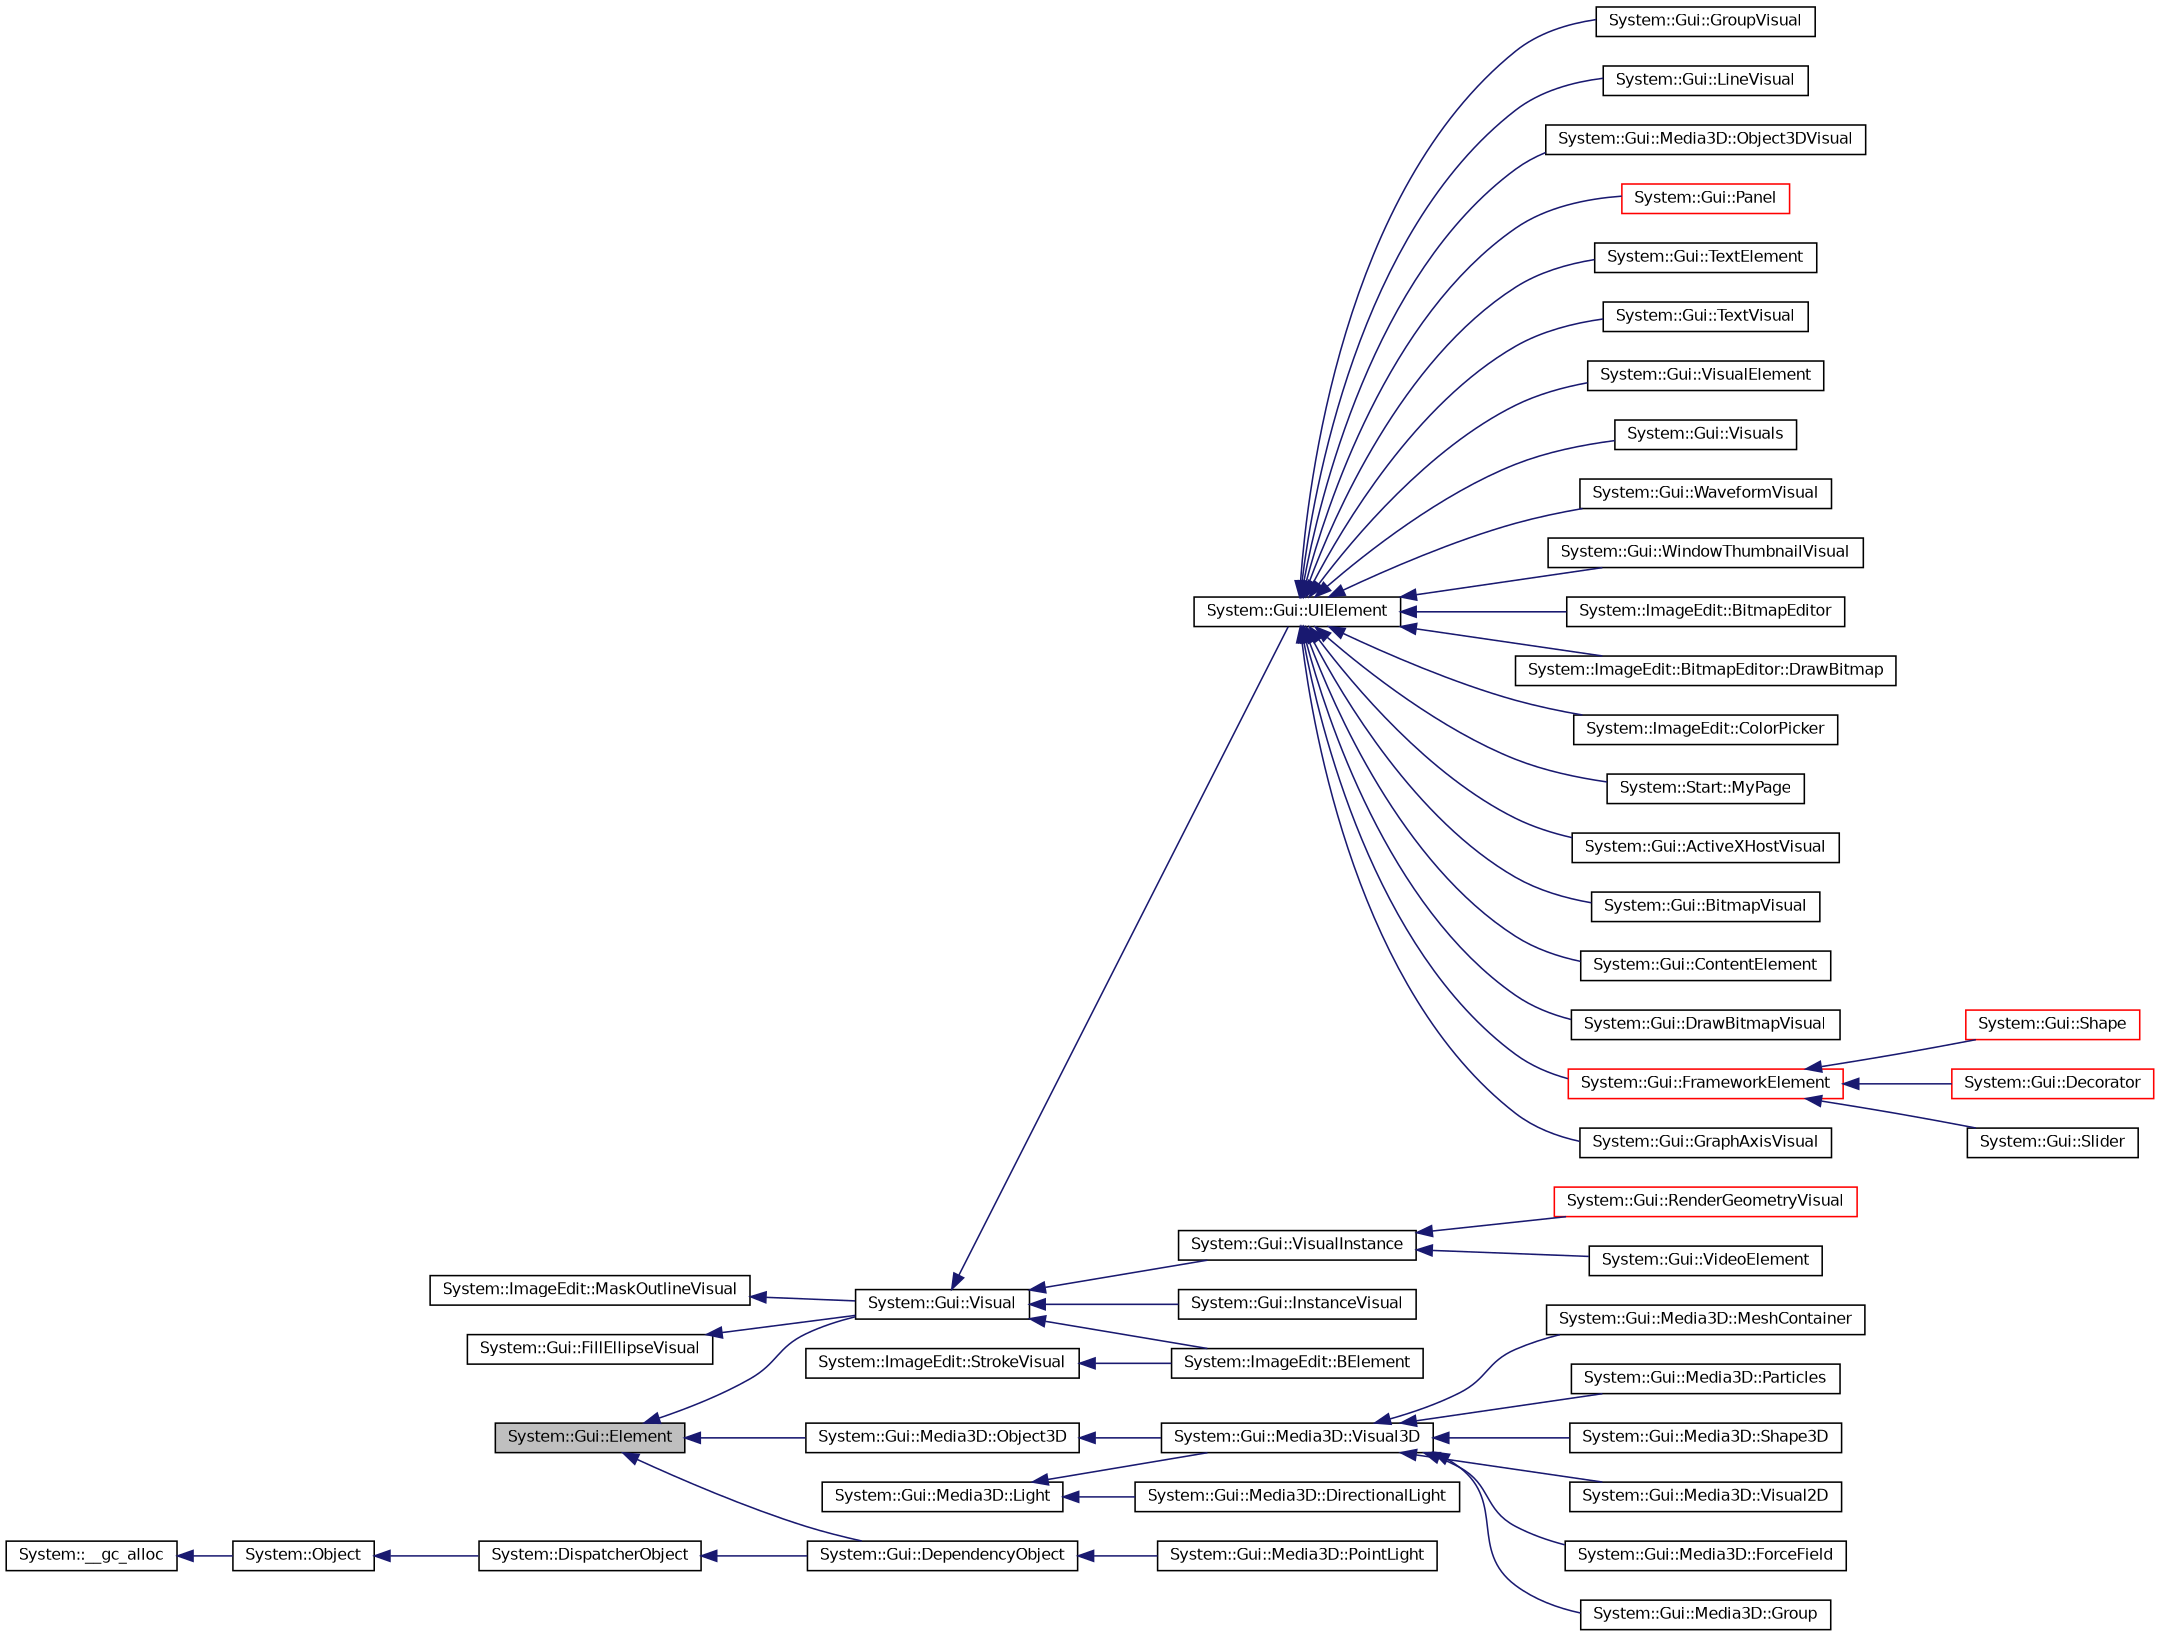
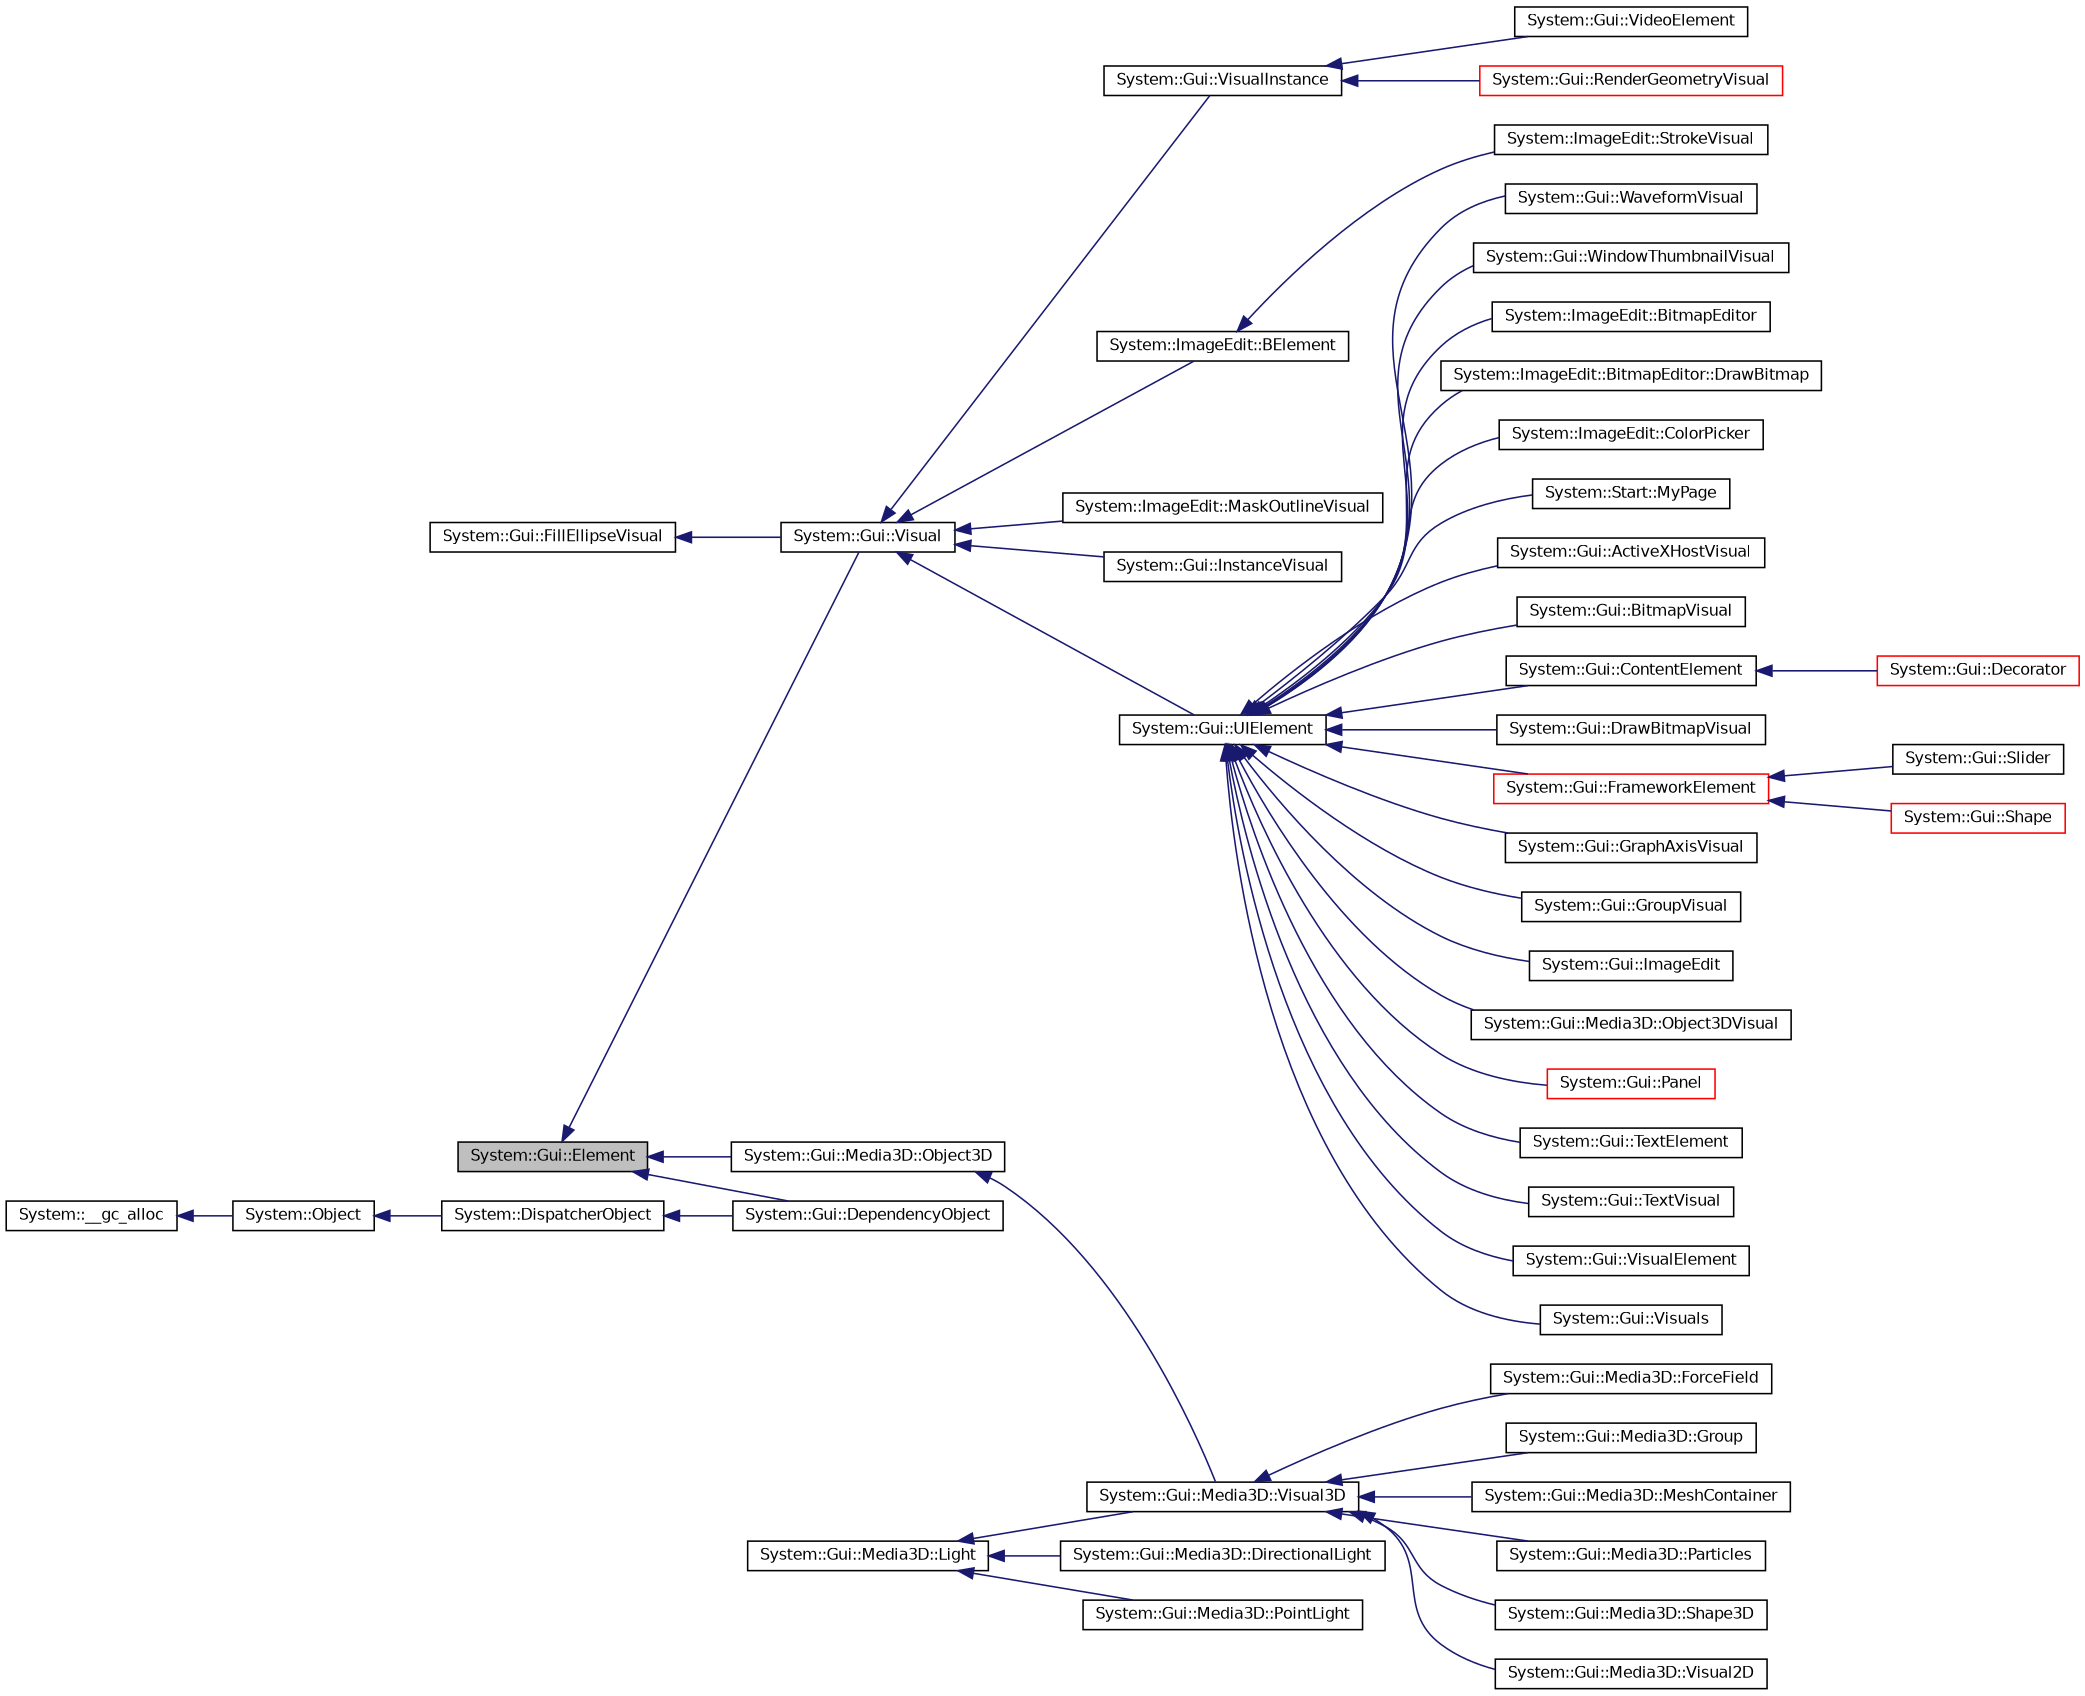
(1706, 81) -> (1631, 966)
(1905, 1084) -> (1825, 671)
(811, 1299) -> (1016, 525)
(1133, 1363) -> (1360, 218)
(1126, 1556) -> (1053, 1587)
